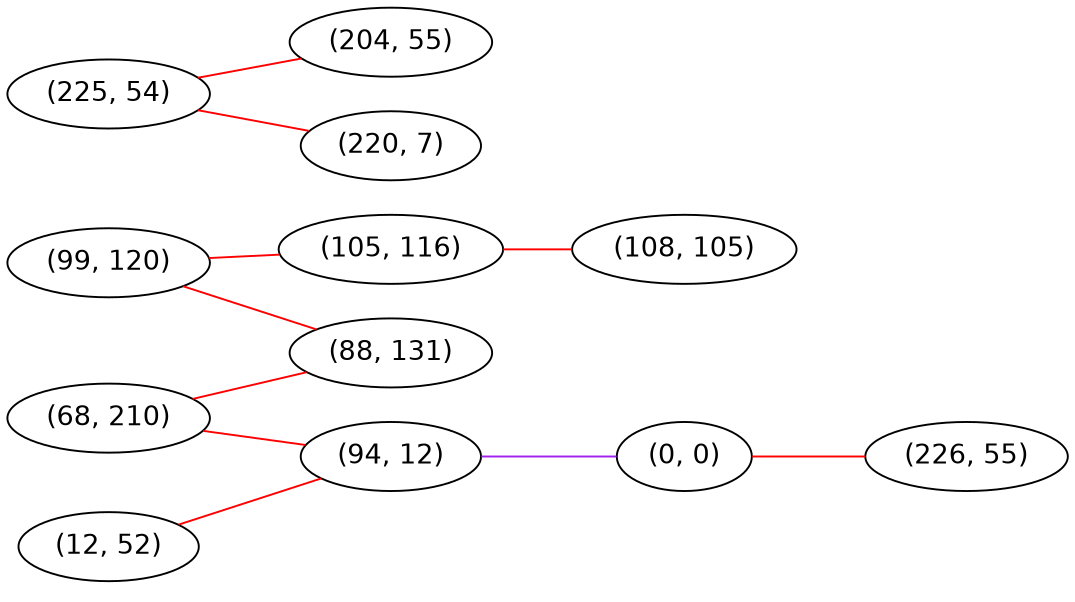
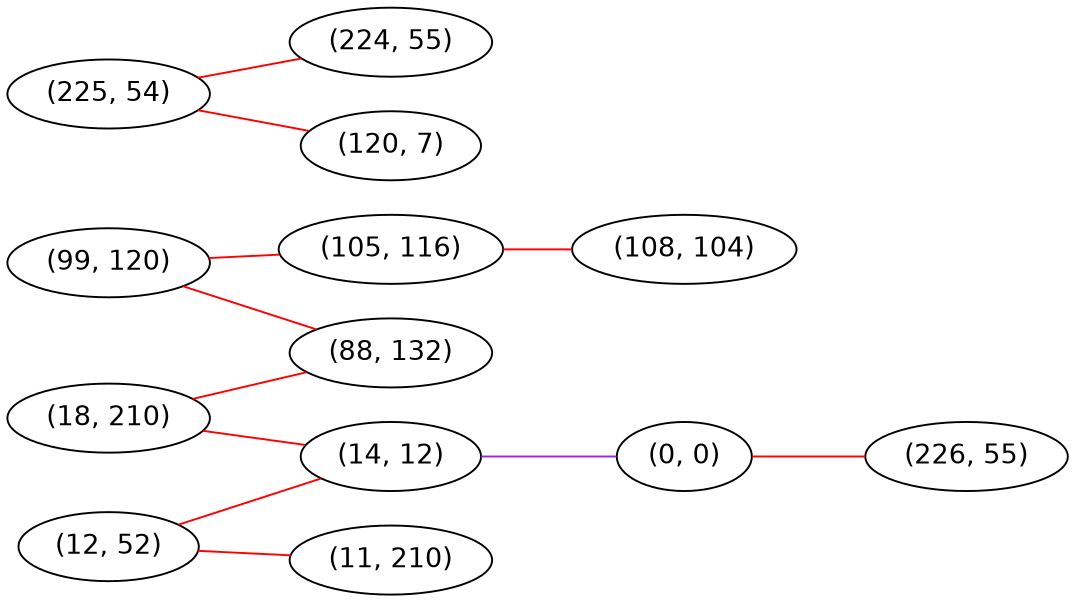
(391, 42) -> (391, 42)
(391, 146) -> (391, 146)
(684, 249) -> (684, 249)
(391, 353) -> (391, 353)
(109, 418) -> (109, 418)
(391, 456) -> (391, 456)
none -> (391, 560)
